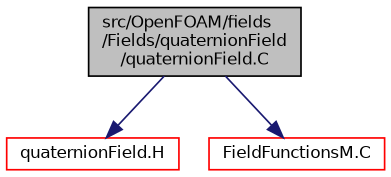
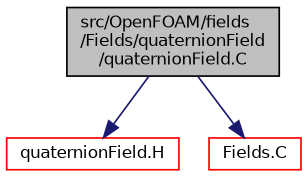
(297, 154) -> (255, 154)
